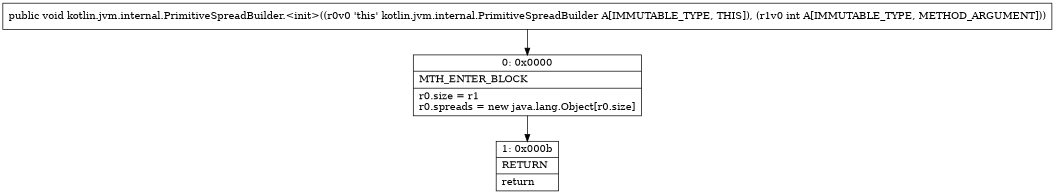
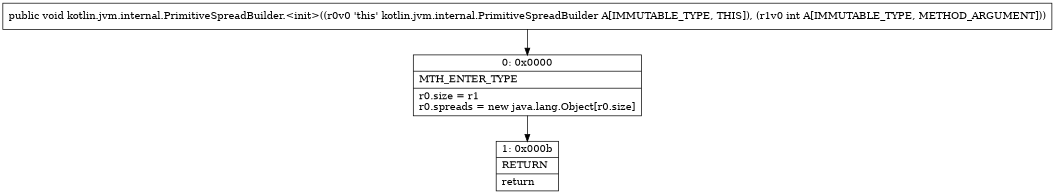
(474, 79) -> (469, 79)
